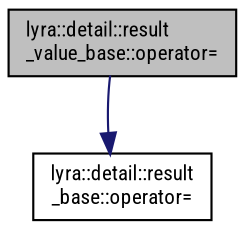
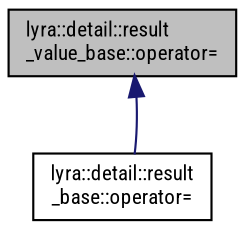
(108, 104) -> (137, 126)
